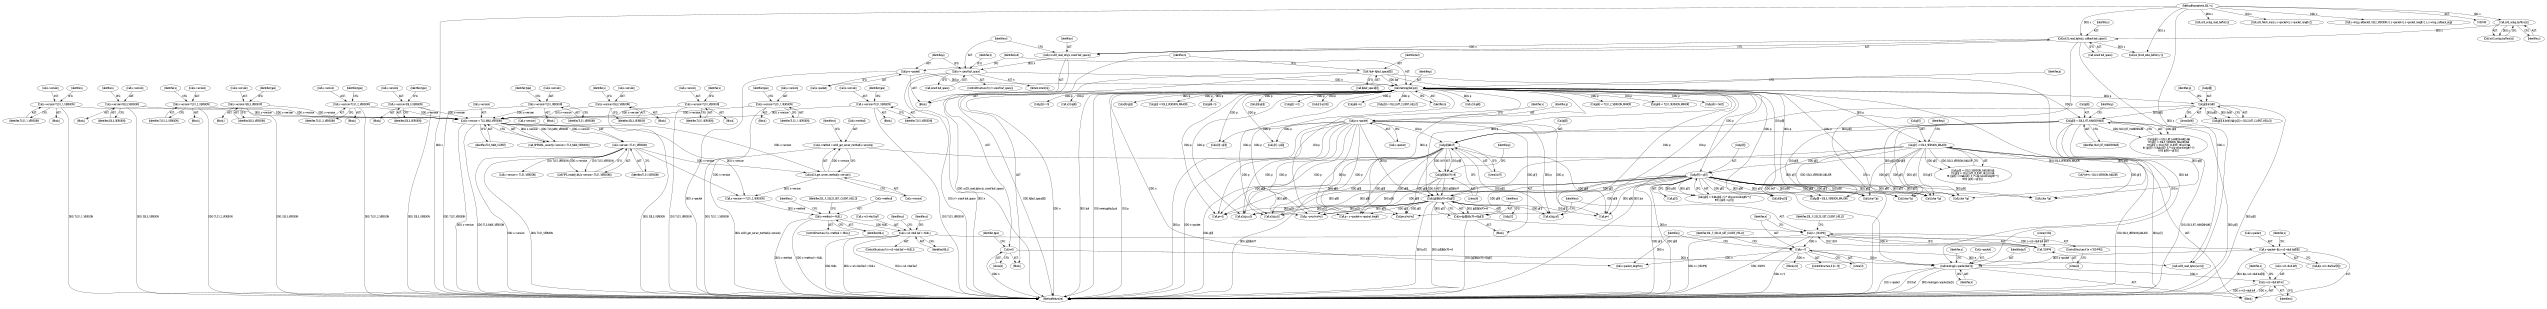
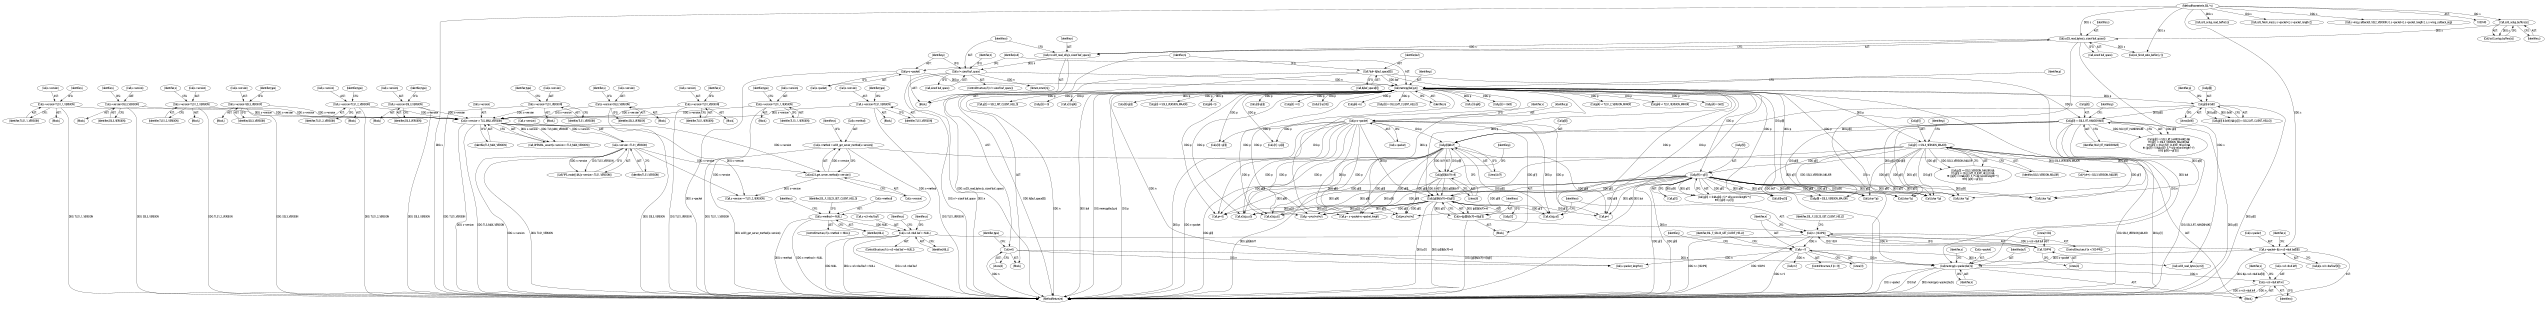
(2082, 39) -> (2082, 39)
(1011, 80) -> (1011, 80)
none -> (998, 105)
none -> (1503, 105)
(2201, 127) -> (2290, 96)
(491, 145) -> (491, 145)
(517, 175) -> none
none -> (2041, 175)
none -> (1459, 186)
(783, 209) -> (929, 196)
(1652, 250) -> (1312, 262)
(2081, 258) -> (2054, 264)
(1792, 266) -> (1792, 266)
